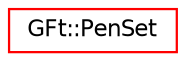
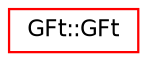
(93, 31) -> (74, 31)
